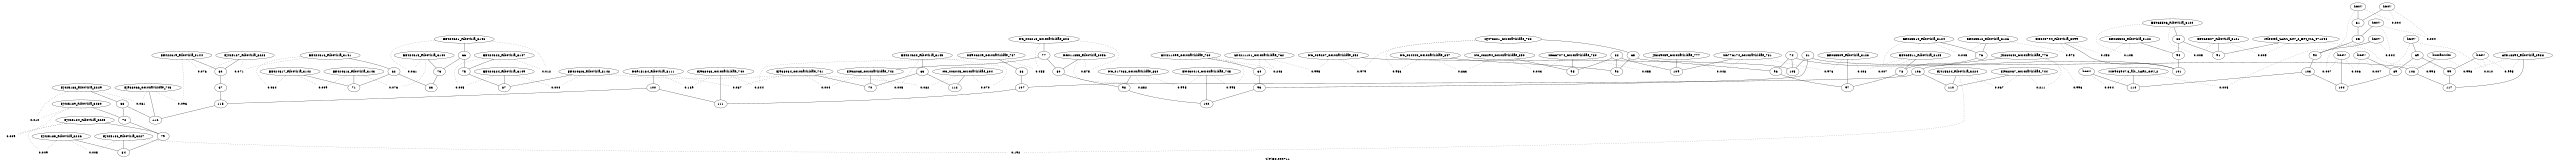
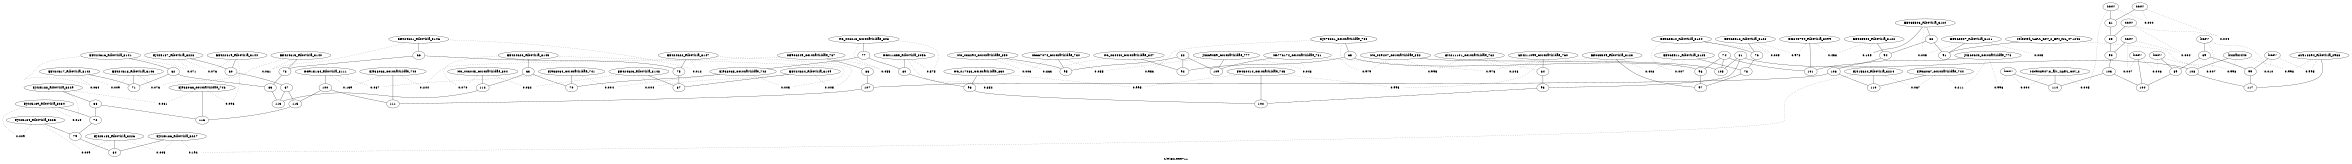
(2103, 32) -> (1901, 46)
none -> (278, 104)
